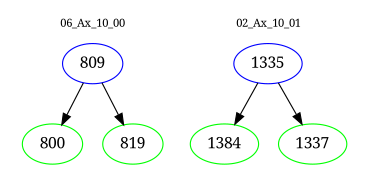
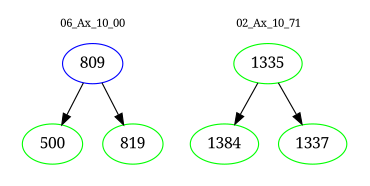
(269, 24) -> (269, 24)
(268, 64) -> (268, 64)
(52, 144) -> (52, 144)
